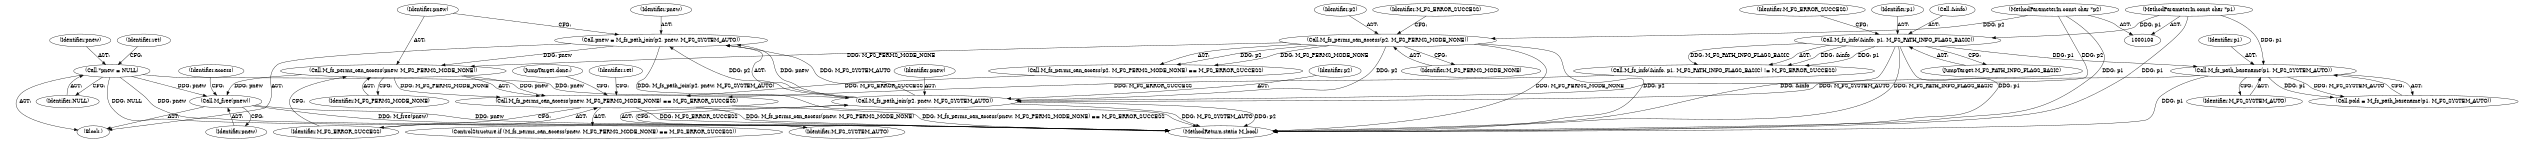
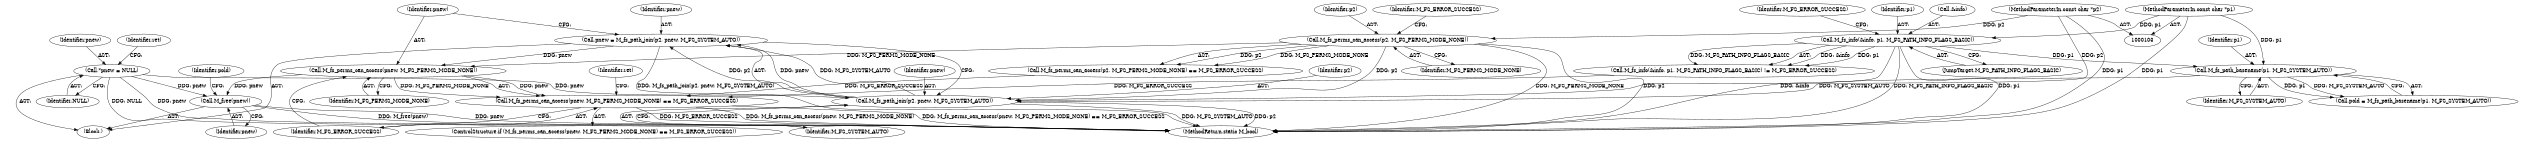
none -> (881, 49)
(211, 71) -> (211, 71)
(548, 71) -> none
(1752, 130) -> none
